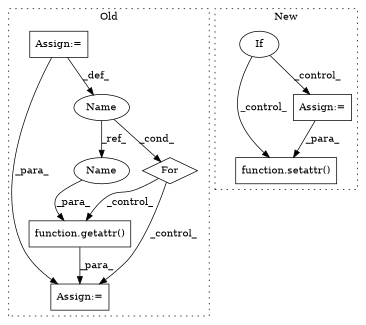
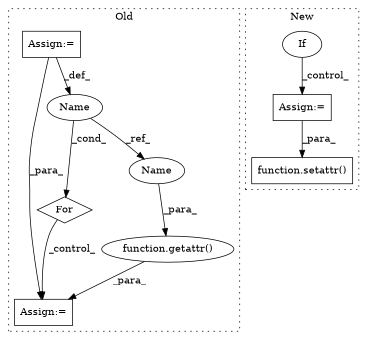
(238, 107) -> none
(121, 192) -> none
(80, 234) -> (168, 249)
